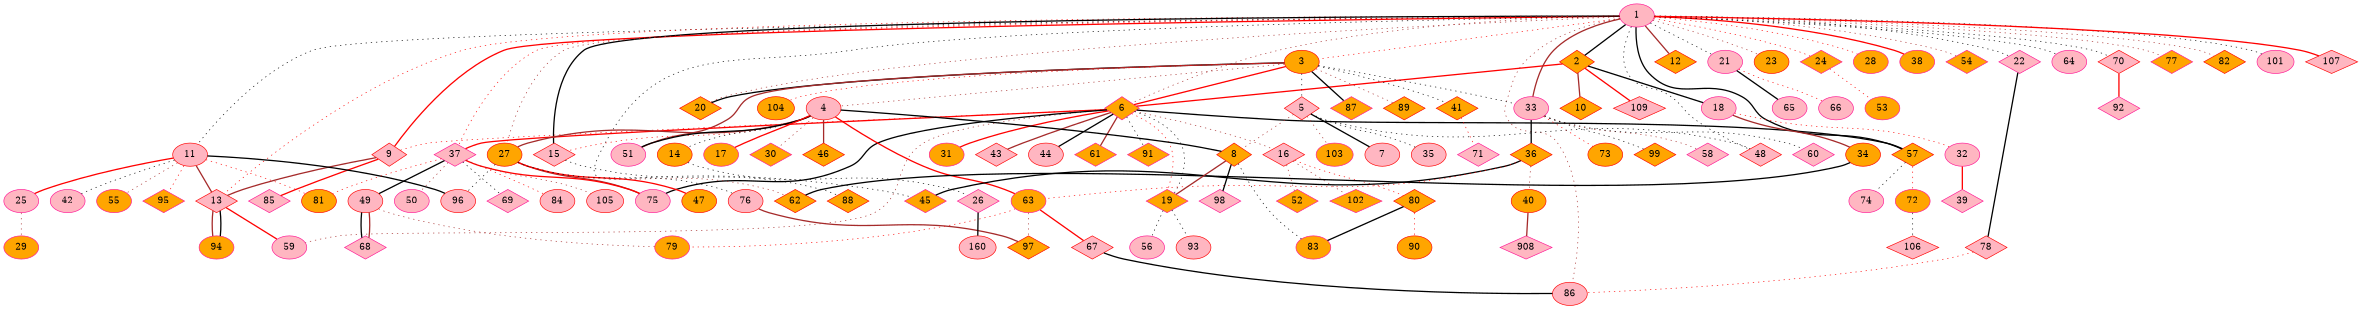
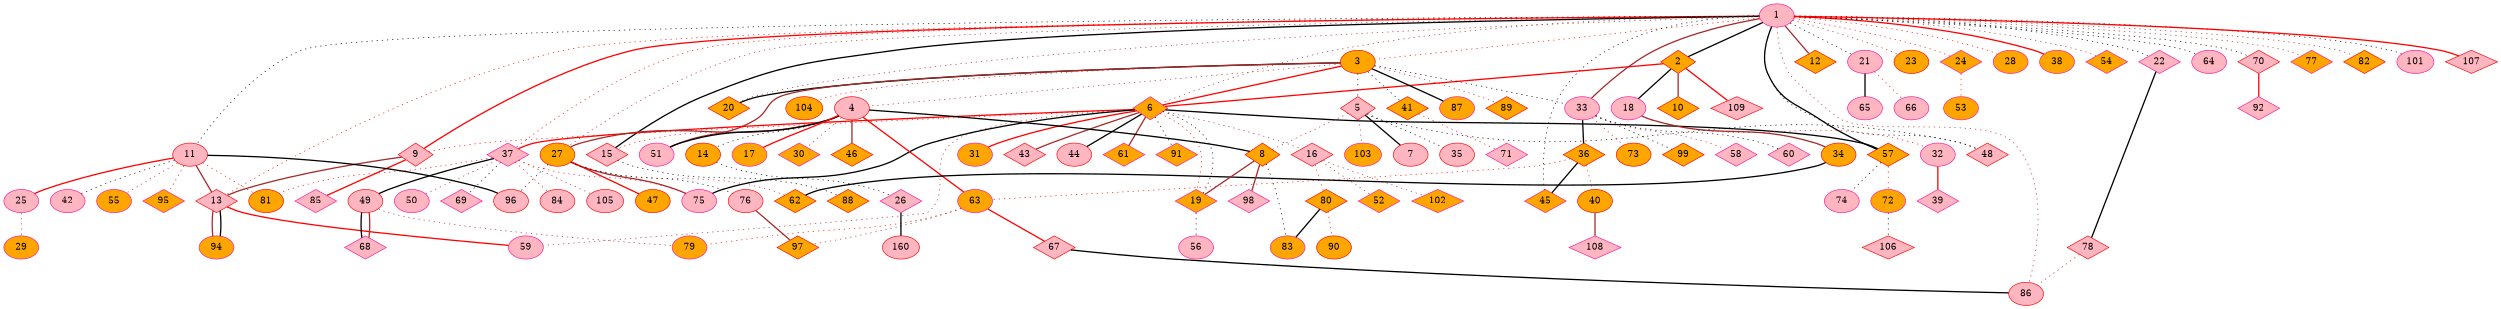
(1351, 108) -> (1457, 108)
(553, 177) -> (589, 176)
(1226, 182) -> (1257, 174)
(1194, 247) -> none
(1526, 247) -> (1595, 247)
